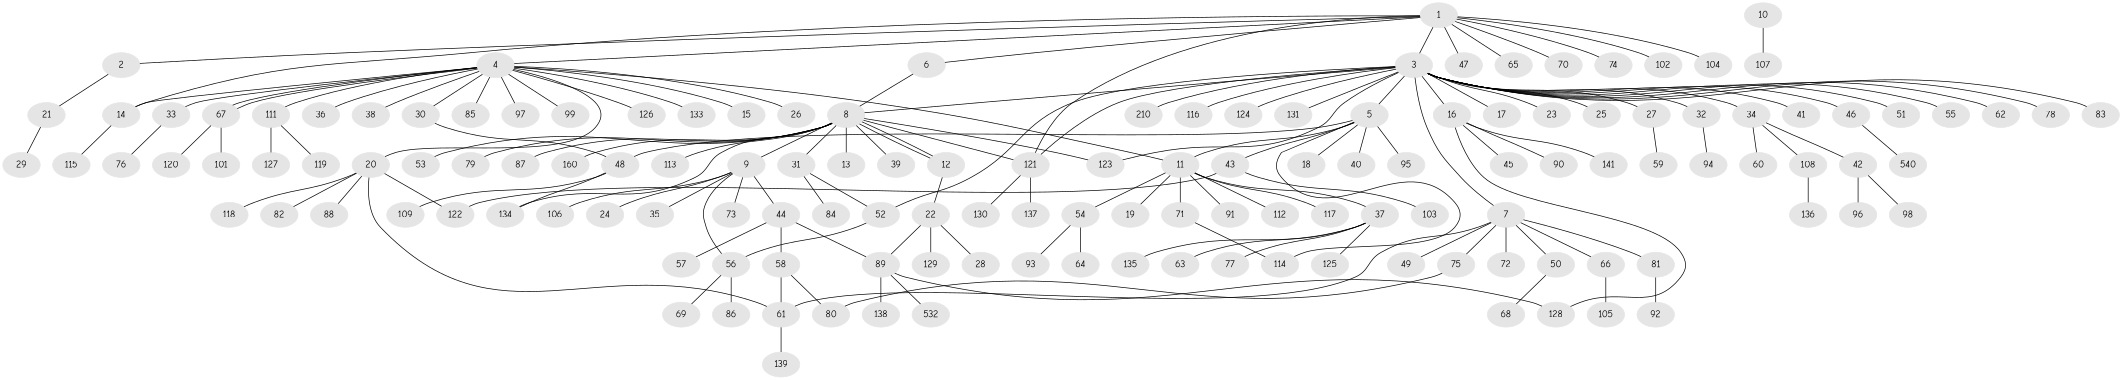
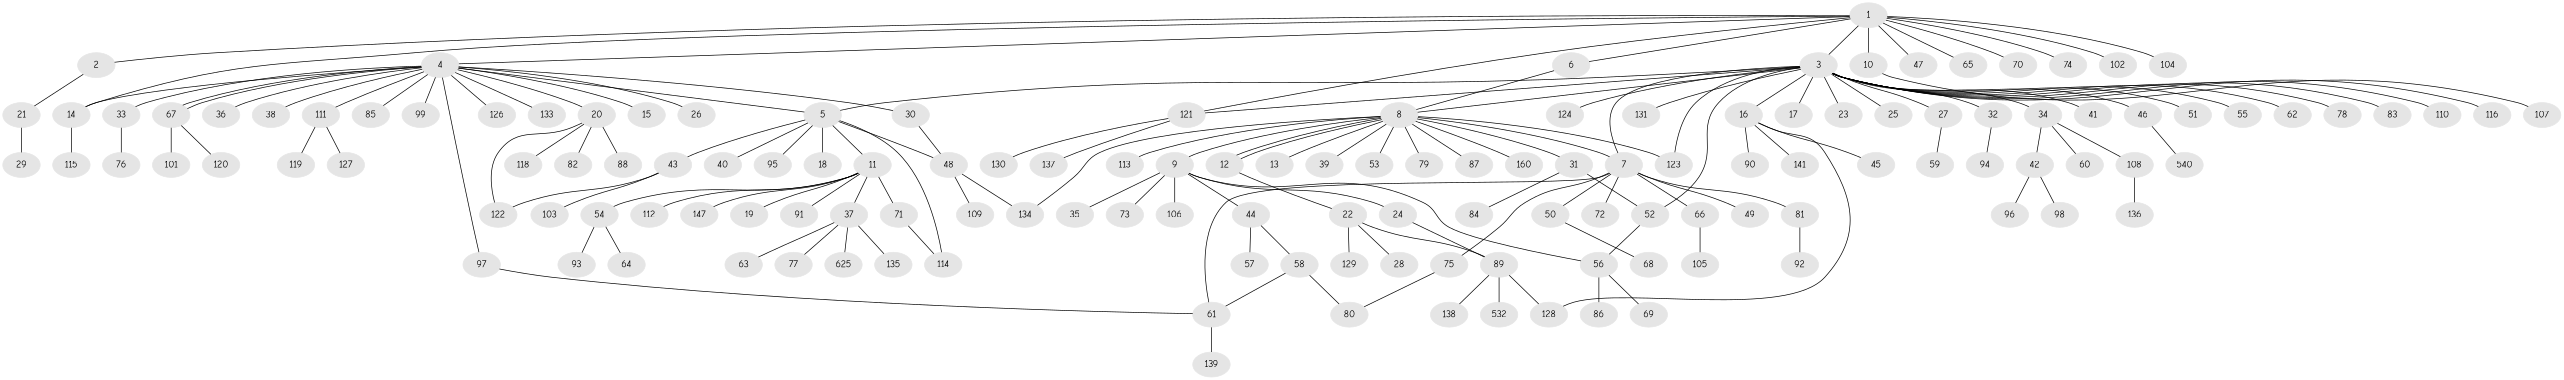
none -> (1868, 40)
(841, 98) -> (657, 93)
(1144, 115) -> (2442, 115)
(938, 140) -> (1515, 132)
(1330, 215) -> (699, 215)
(831, 240) -> (1448, 240)
(1330, 265) -> (843, 265)
(540, 291) -> (845, 301)
